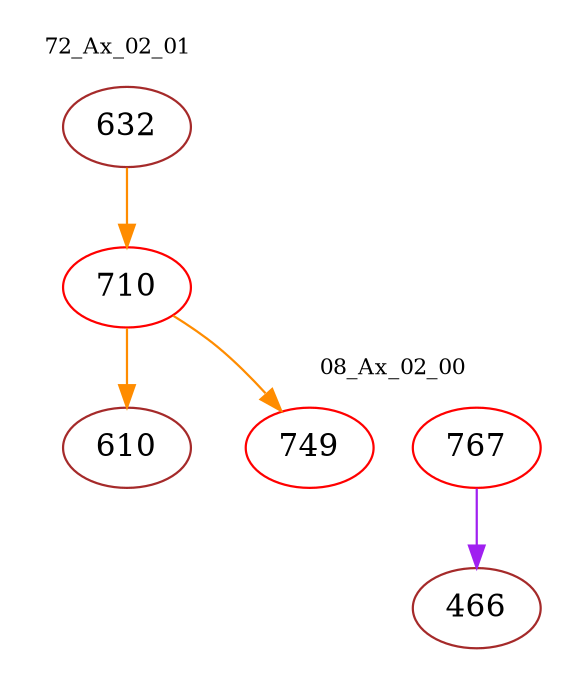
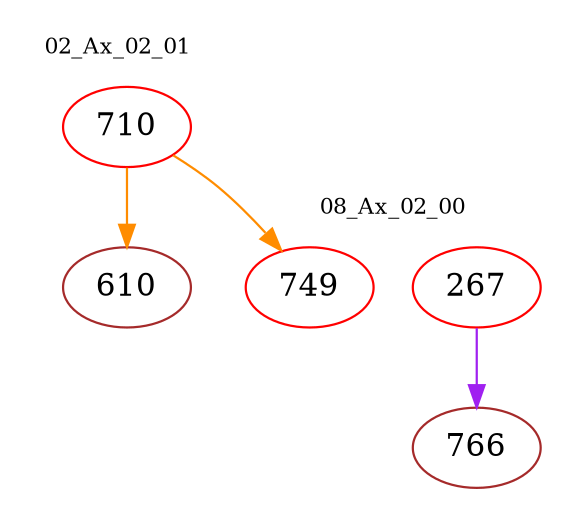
(118, 48) -> (118, 48)
(127, 127) -> none
(477, 448) -> (477, 287)
(477, 608) -> (477, 448)
